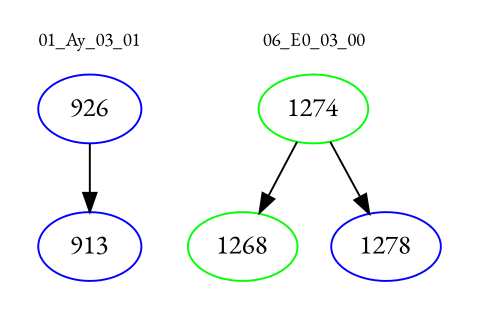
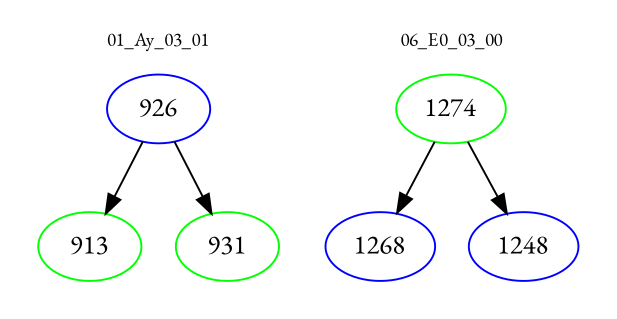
(90, 247) -> (90, 247)
none -> (227, 247)
(243, 247) -> (380, 247)
(386, 247) -> (524, 247)
